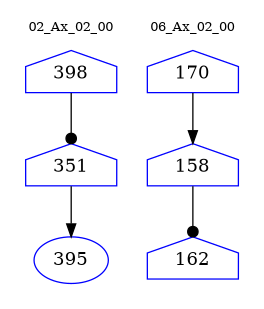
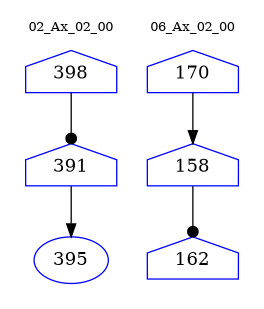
(71, 167) -> (71, 167)
